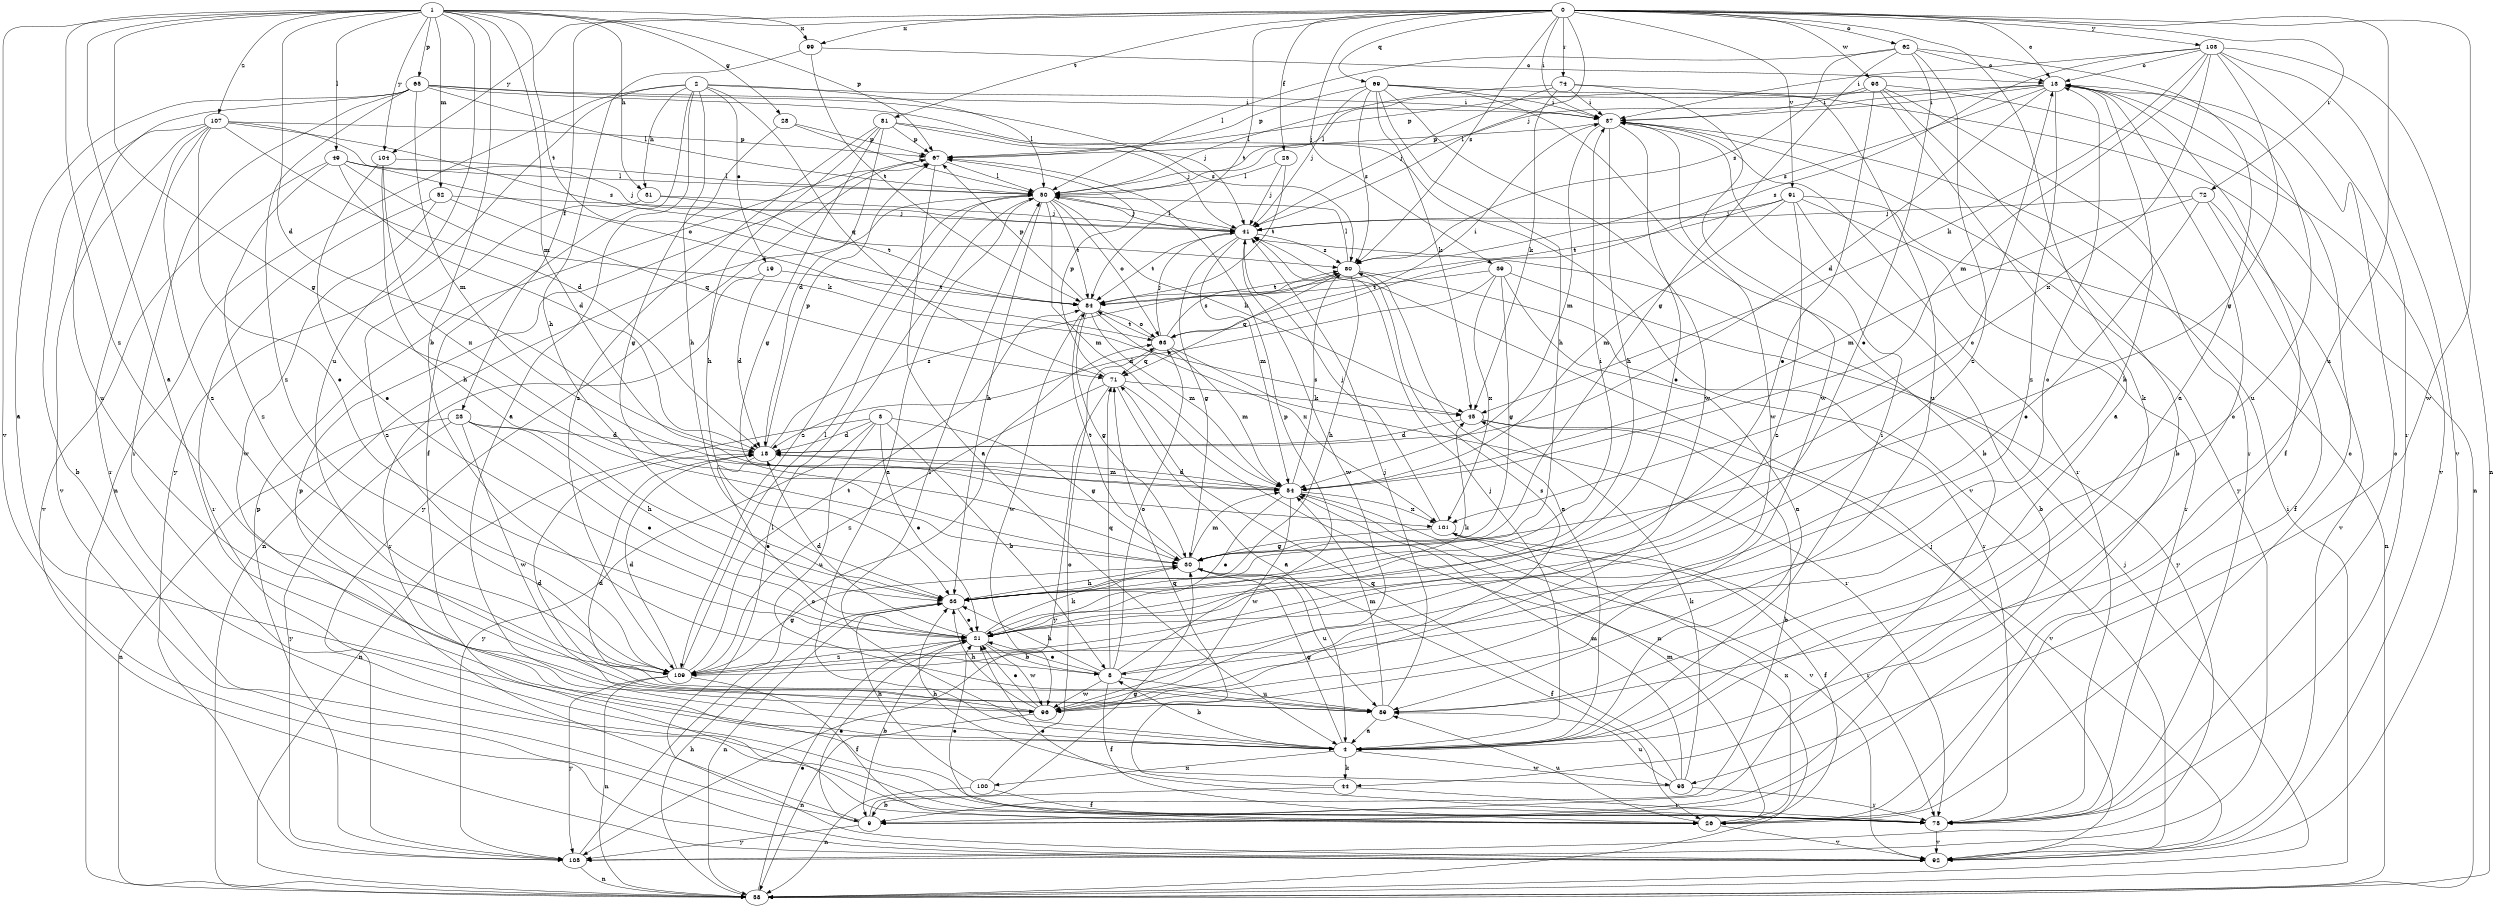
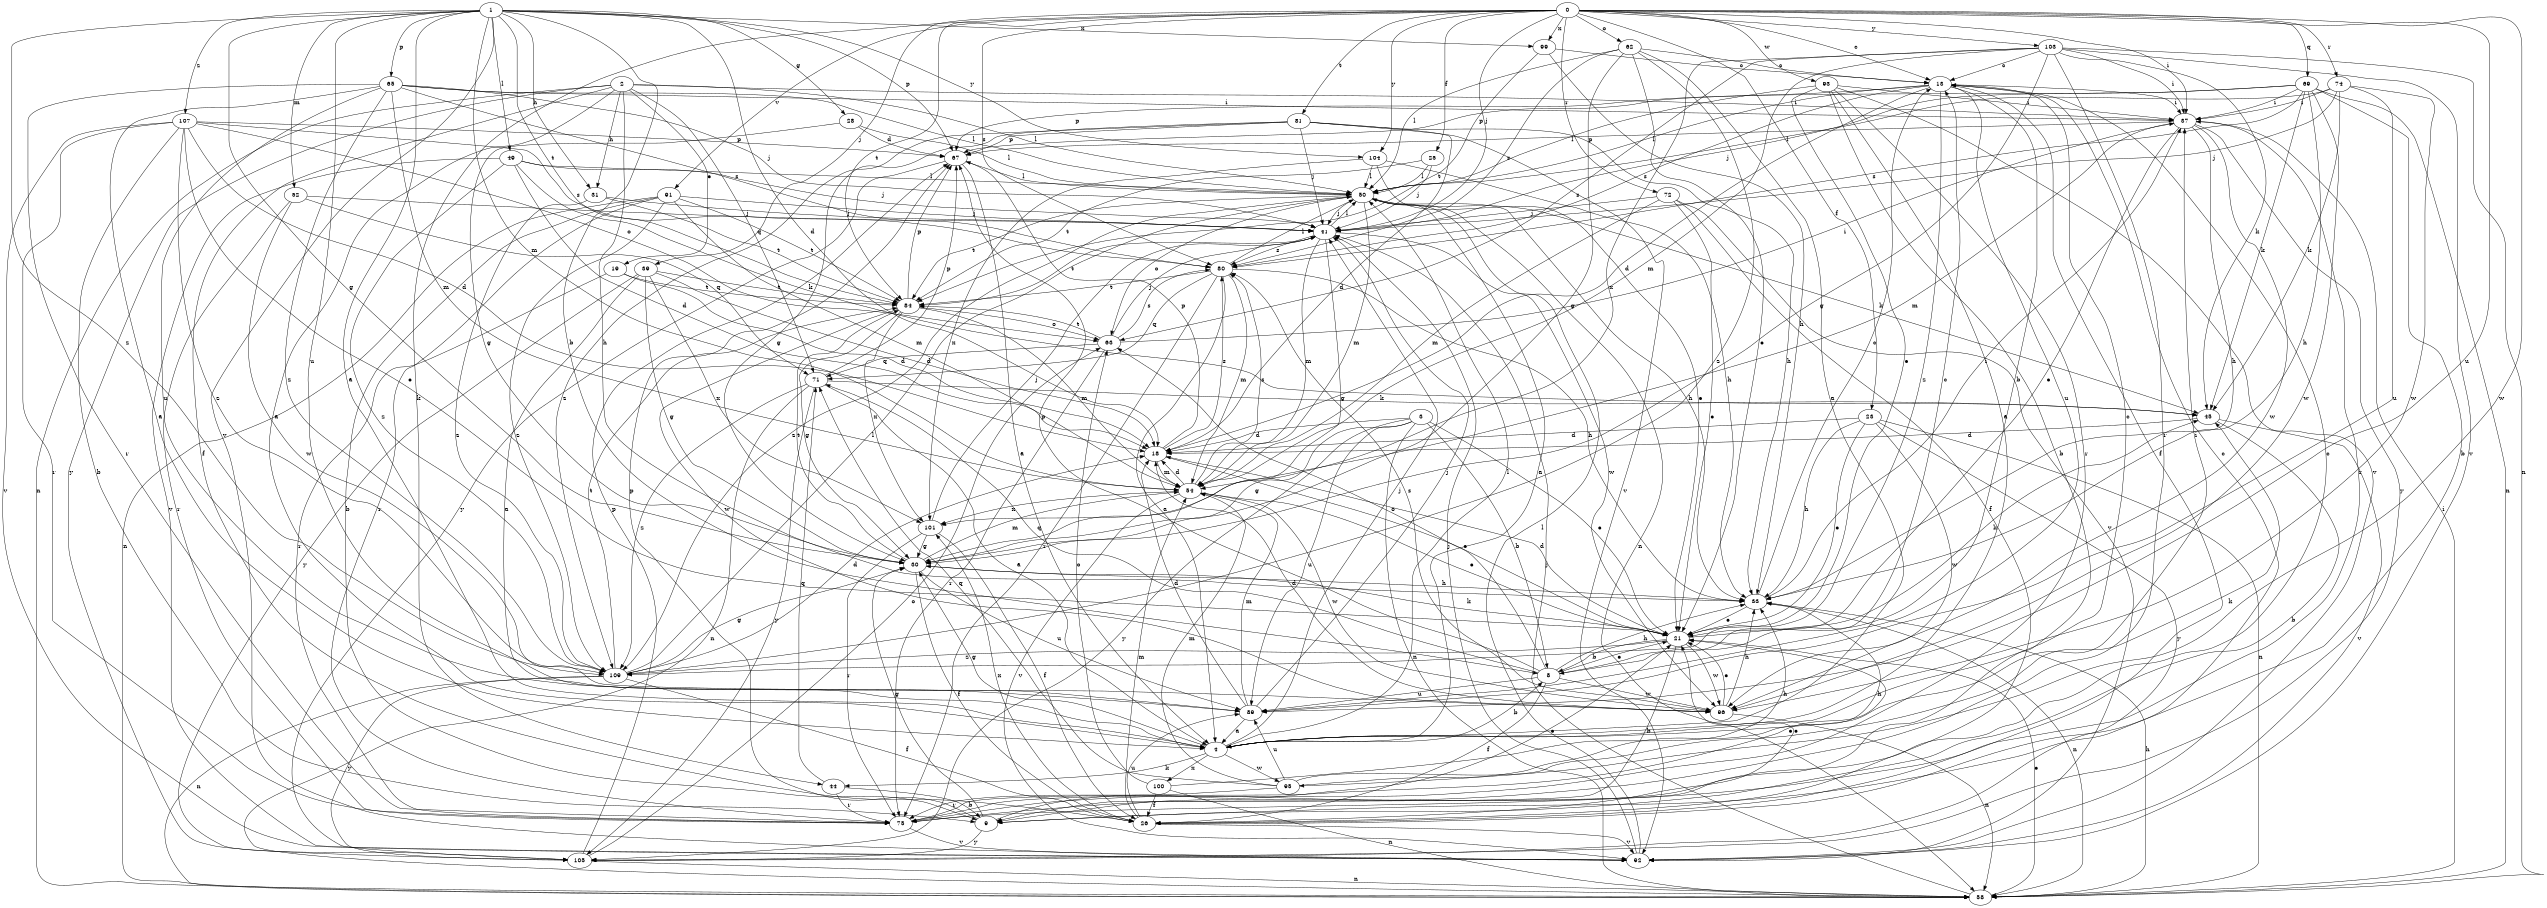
(872, 140) -> (889, 140)
(1233, 409) -> (1238, 380)
